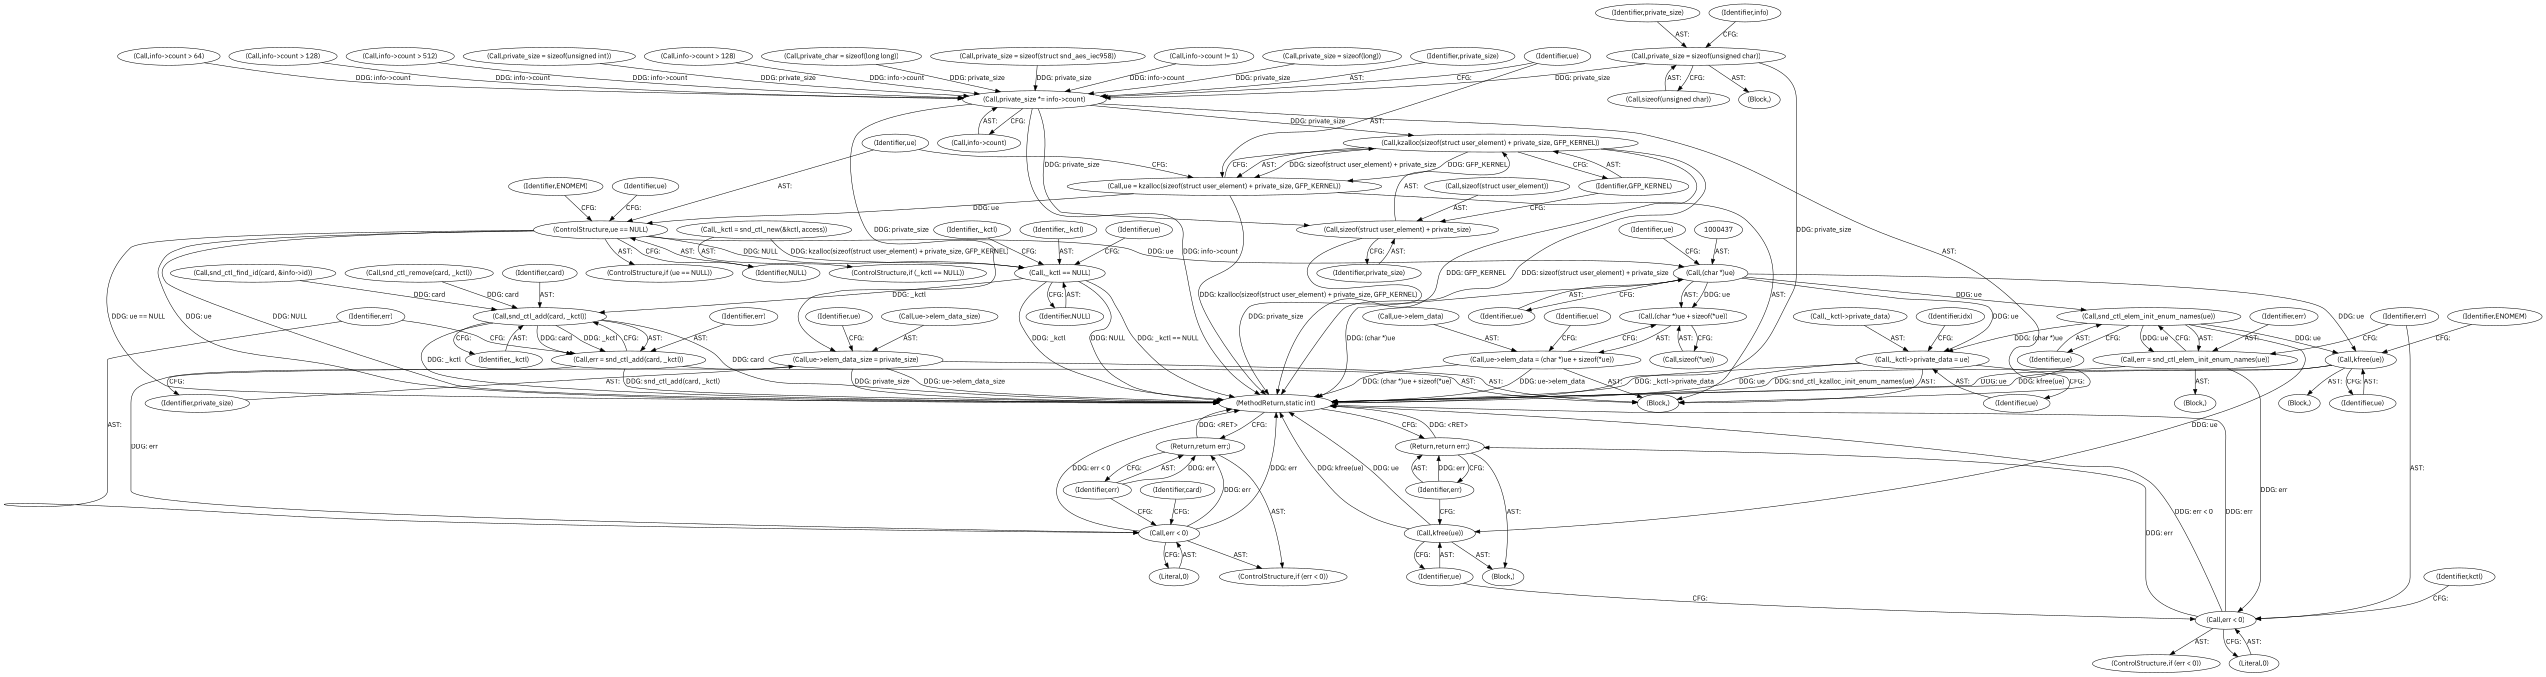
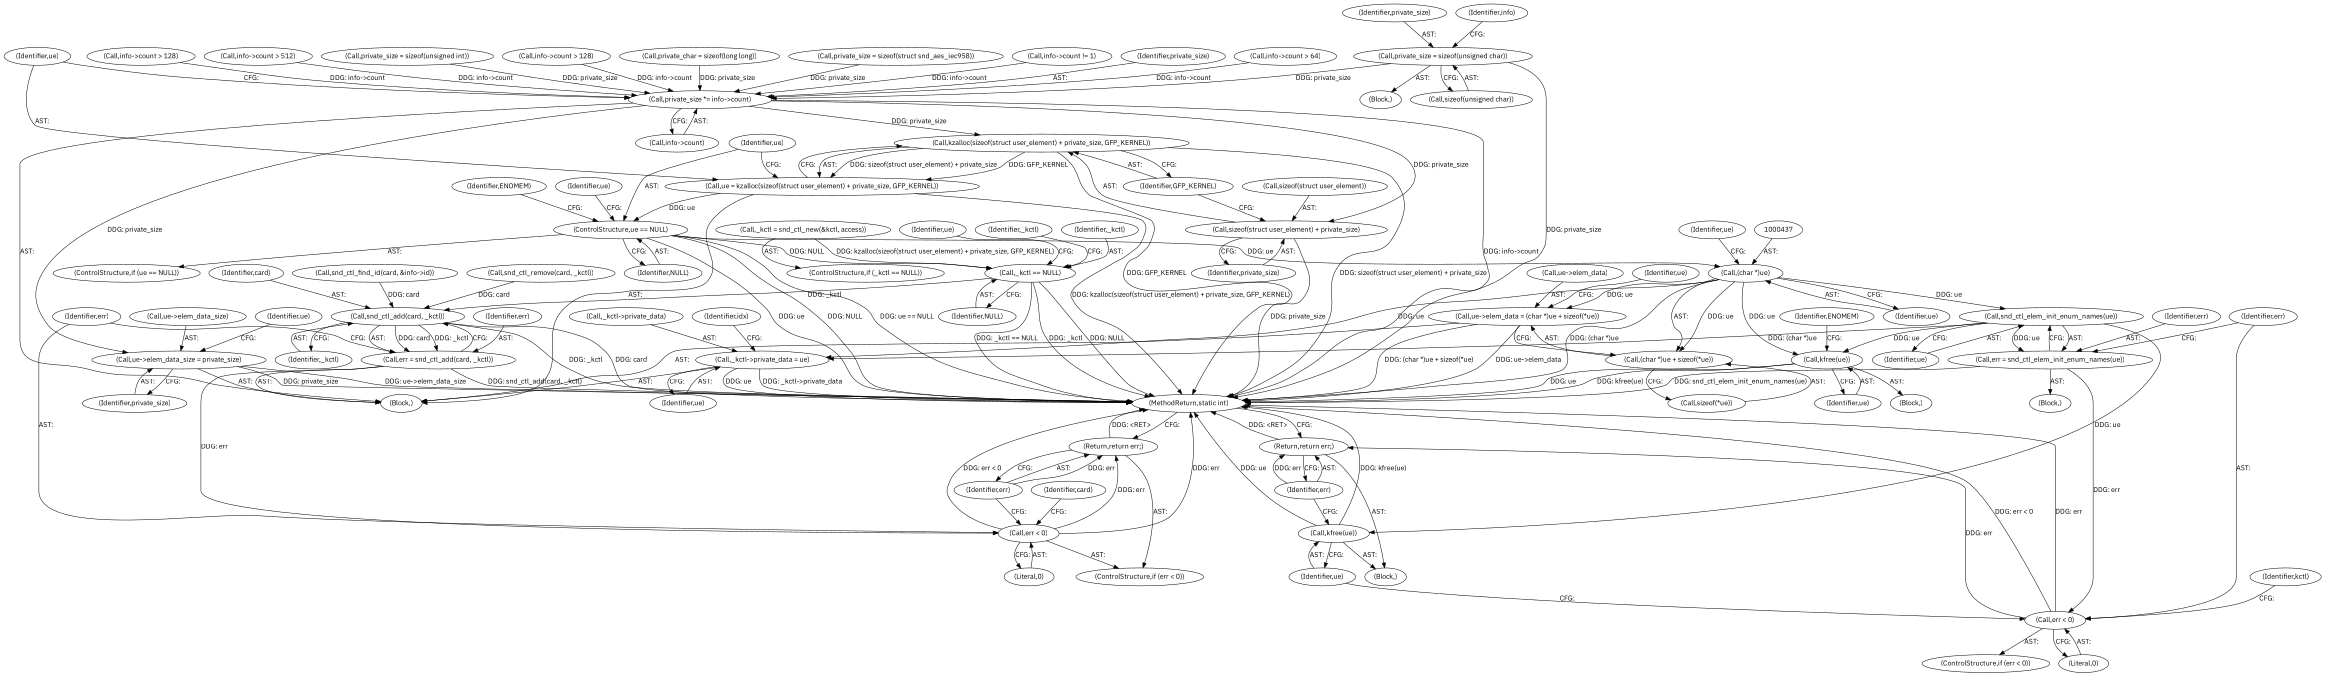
(1332, 56) -> none
none -> (1643, 284)
(1844, 382) -> (1741, 382)
